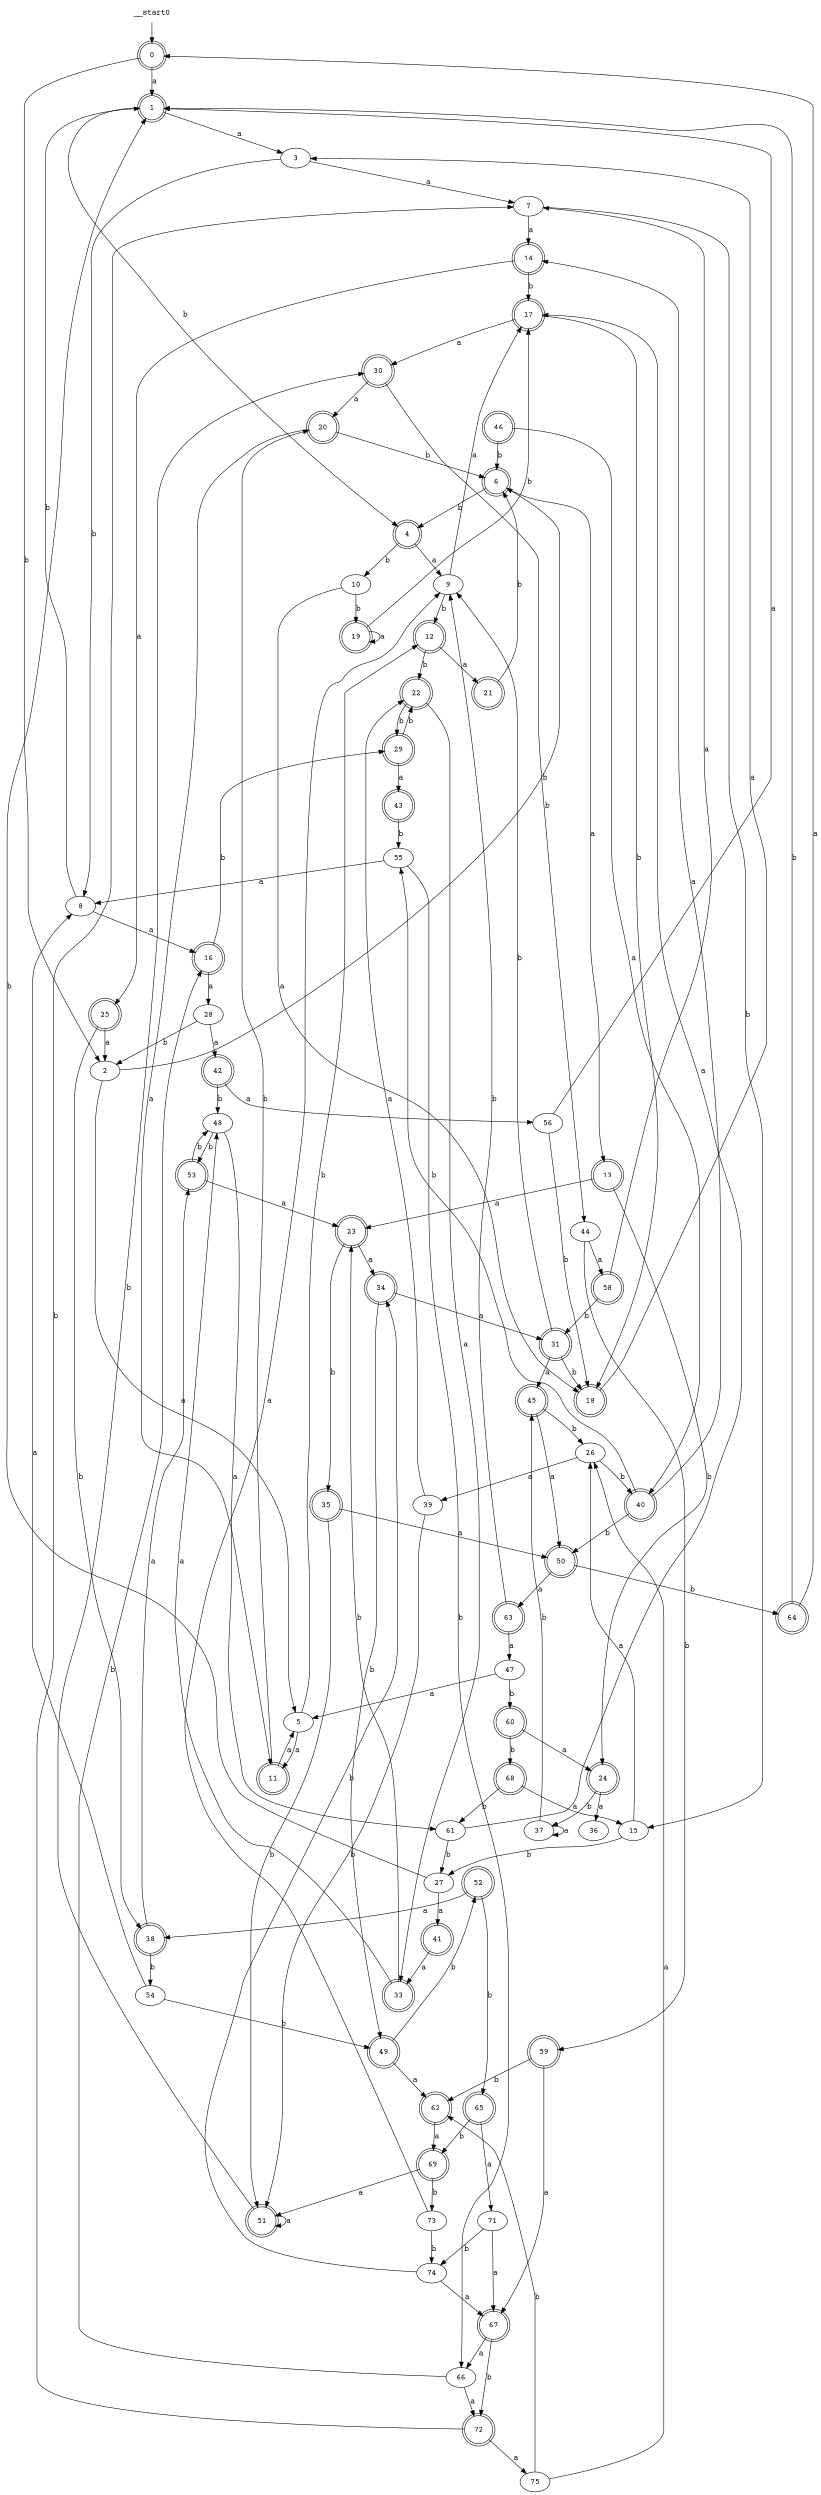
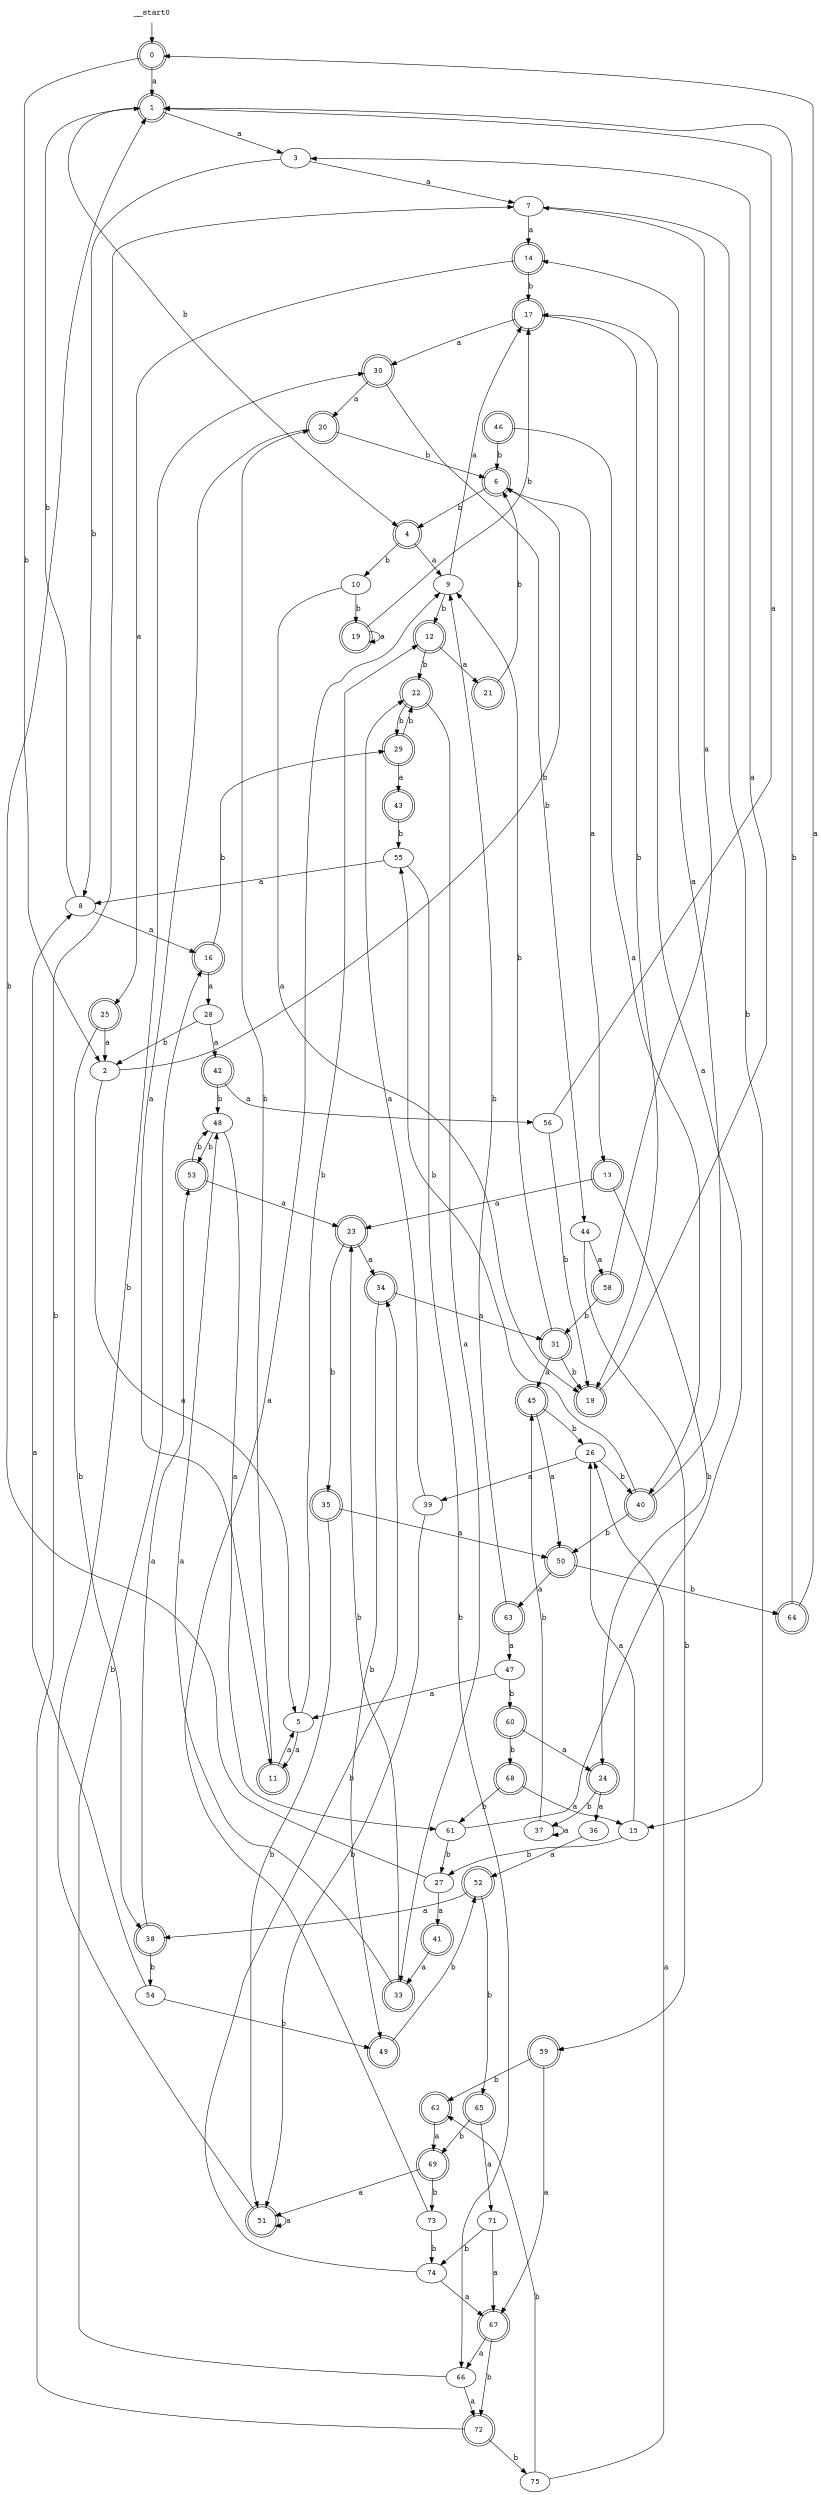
none -> (539, 1856)
(408, 2078) -> none
(516, 2458) -> (516, 2458)
